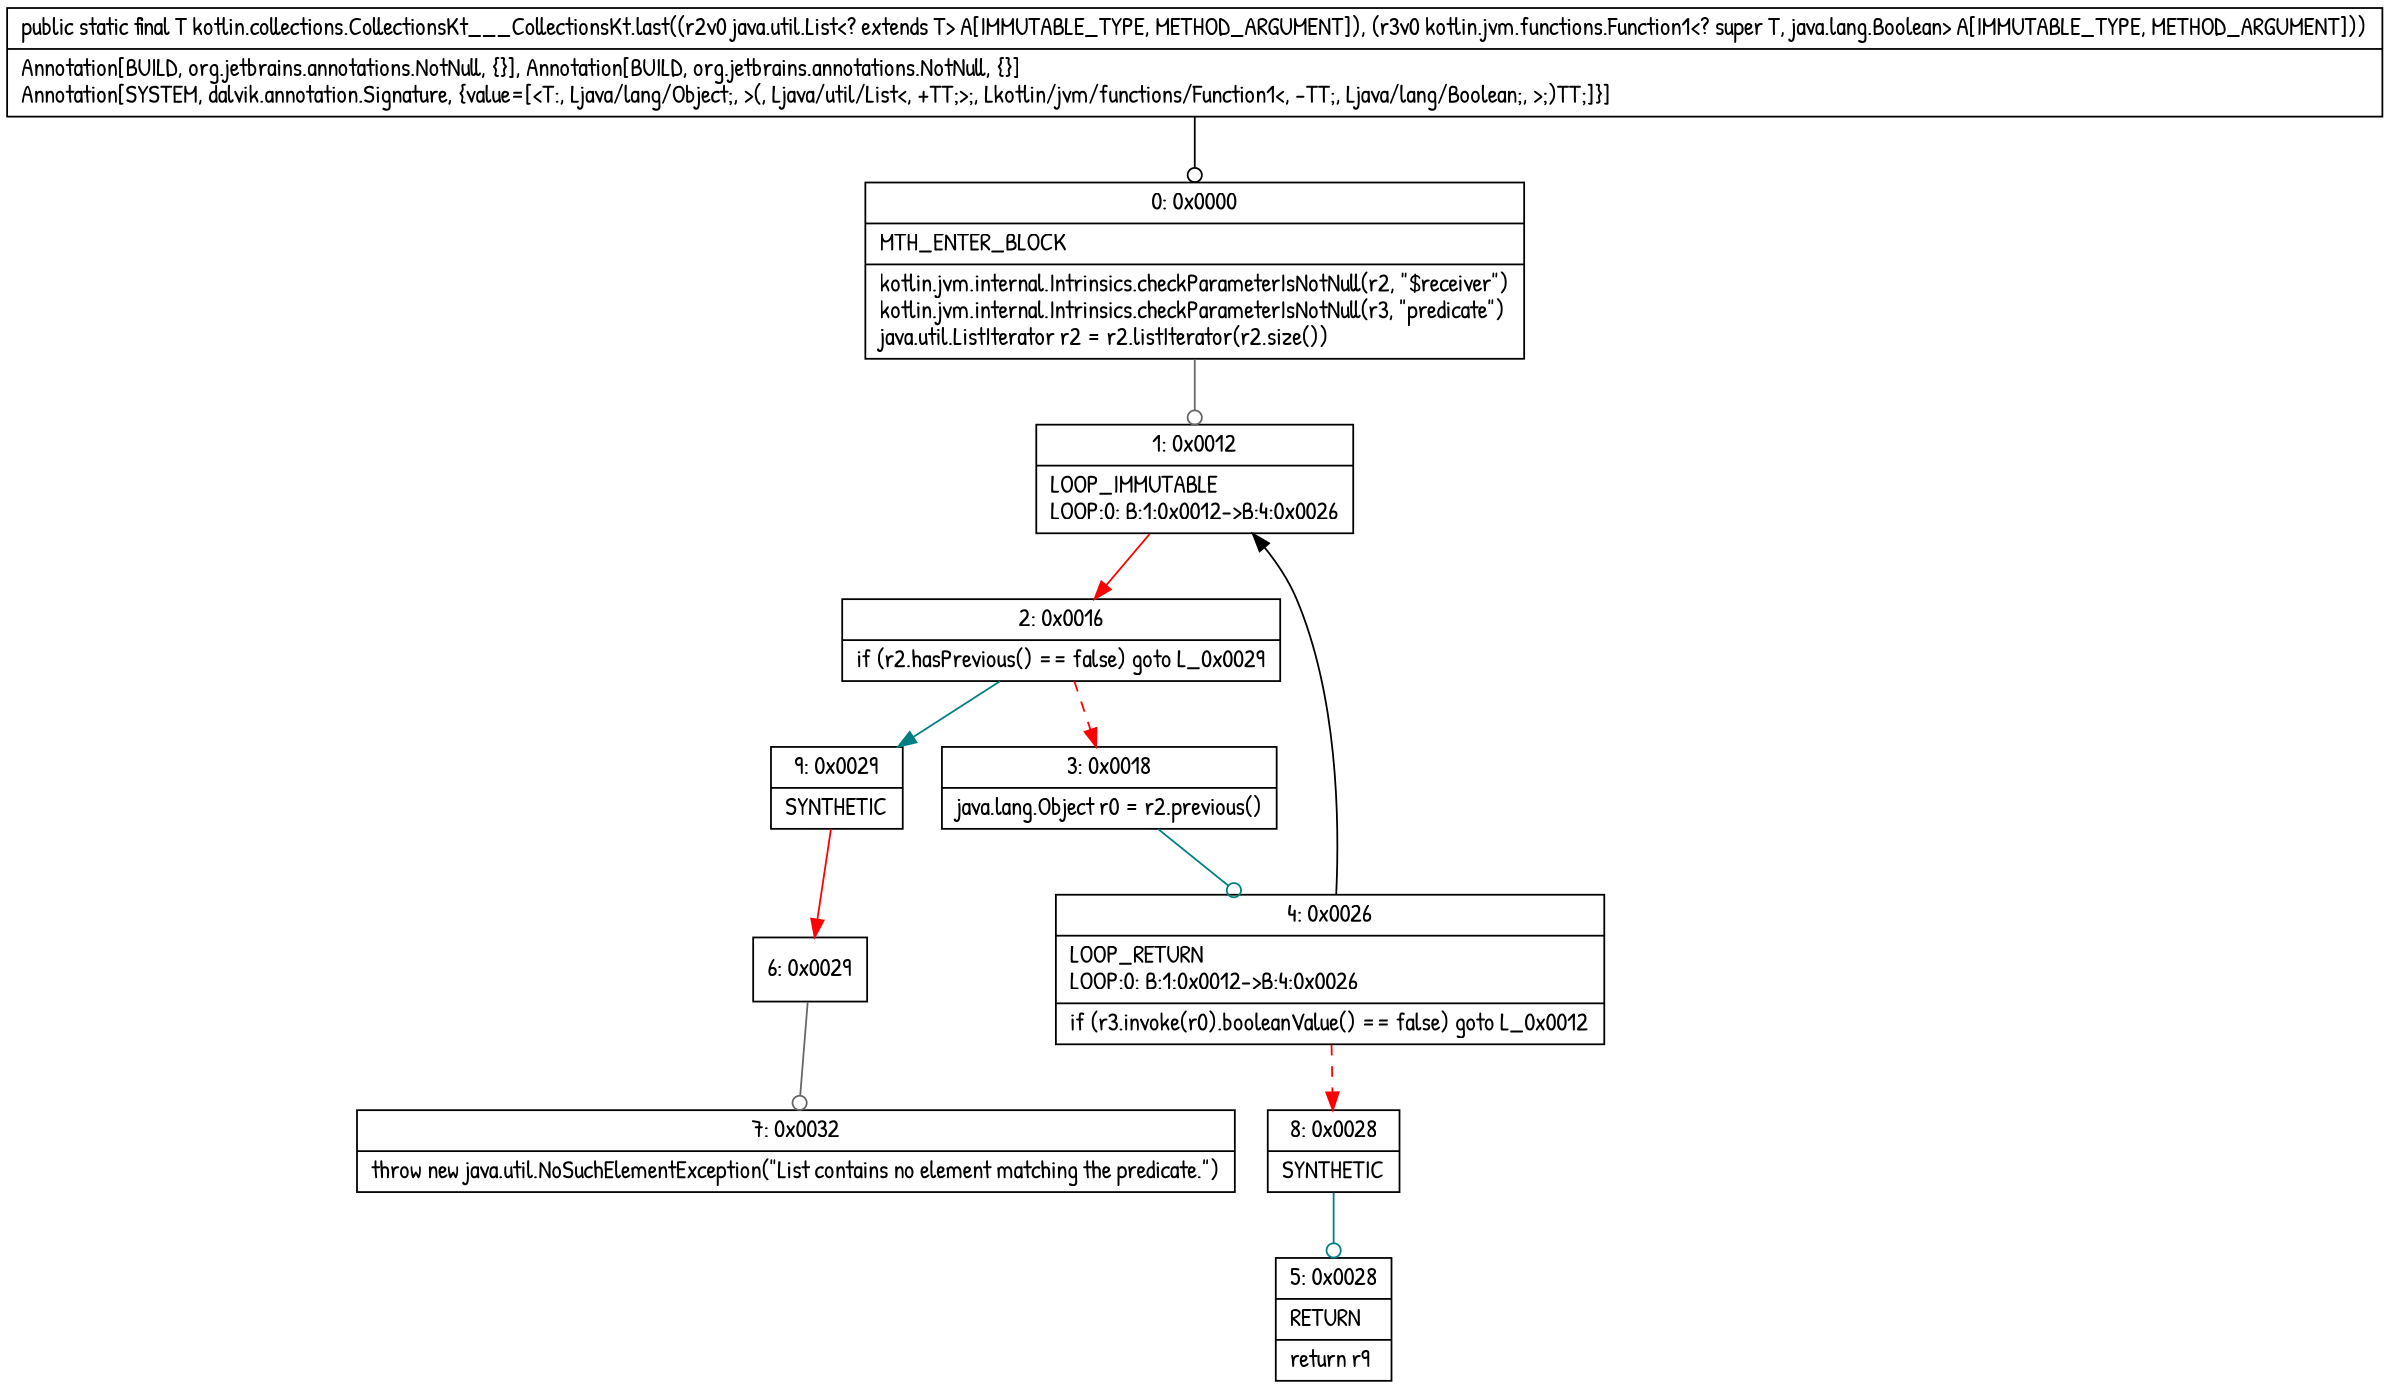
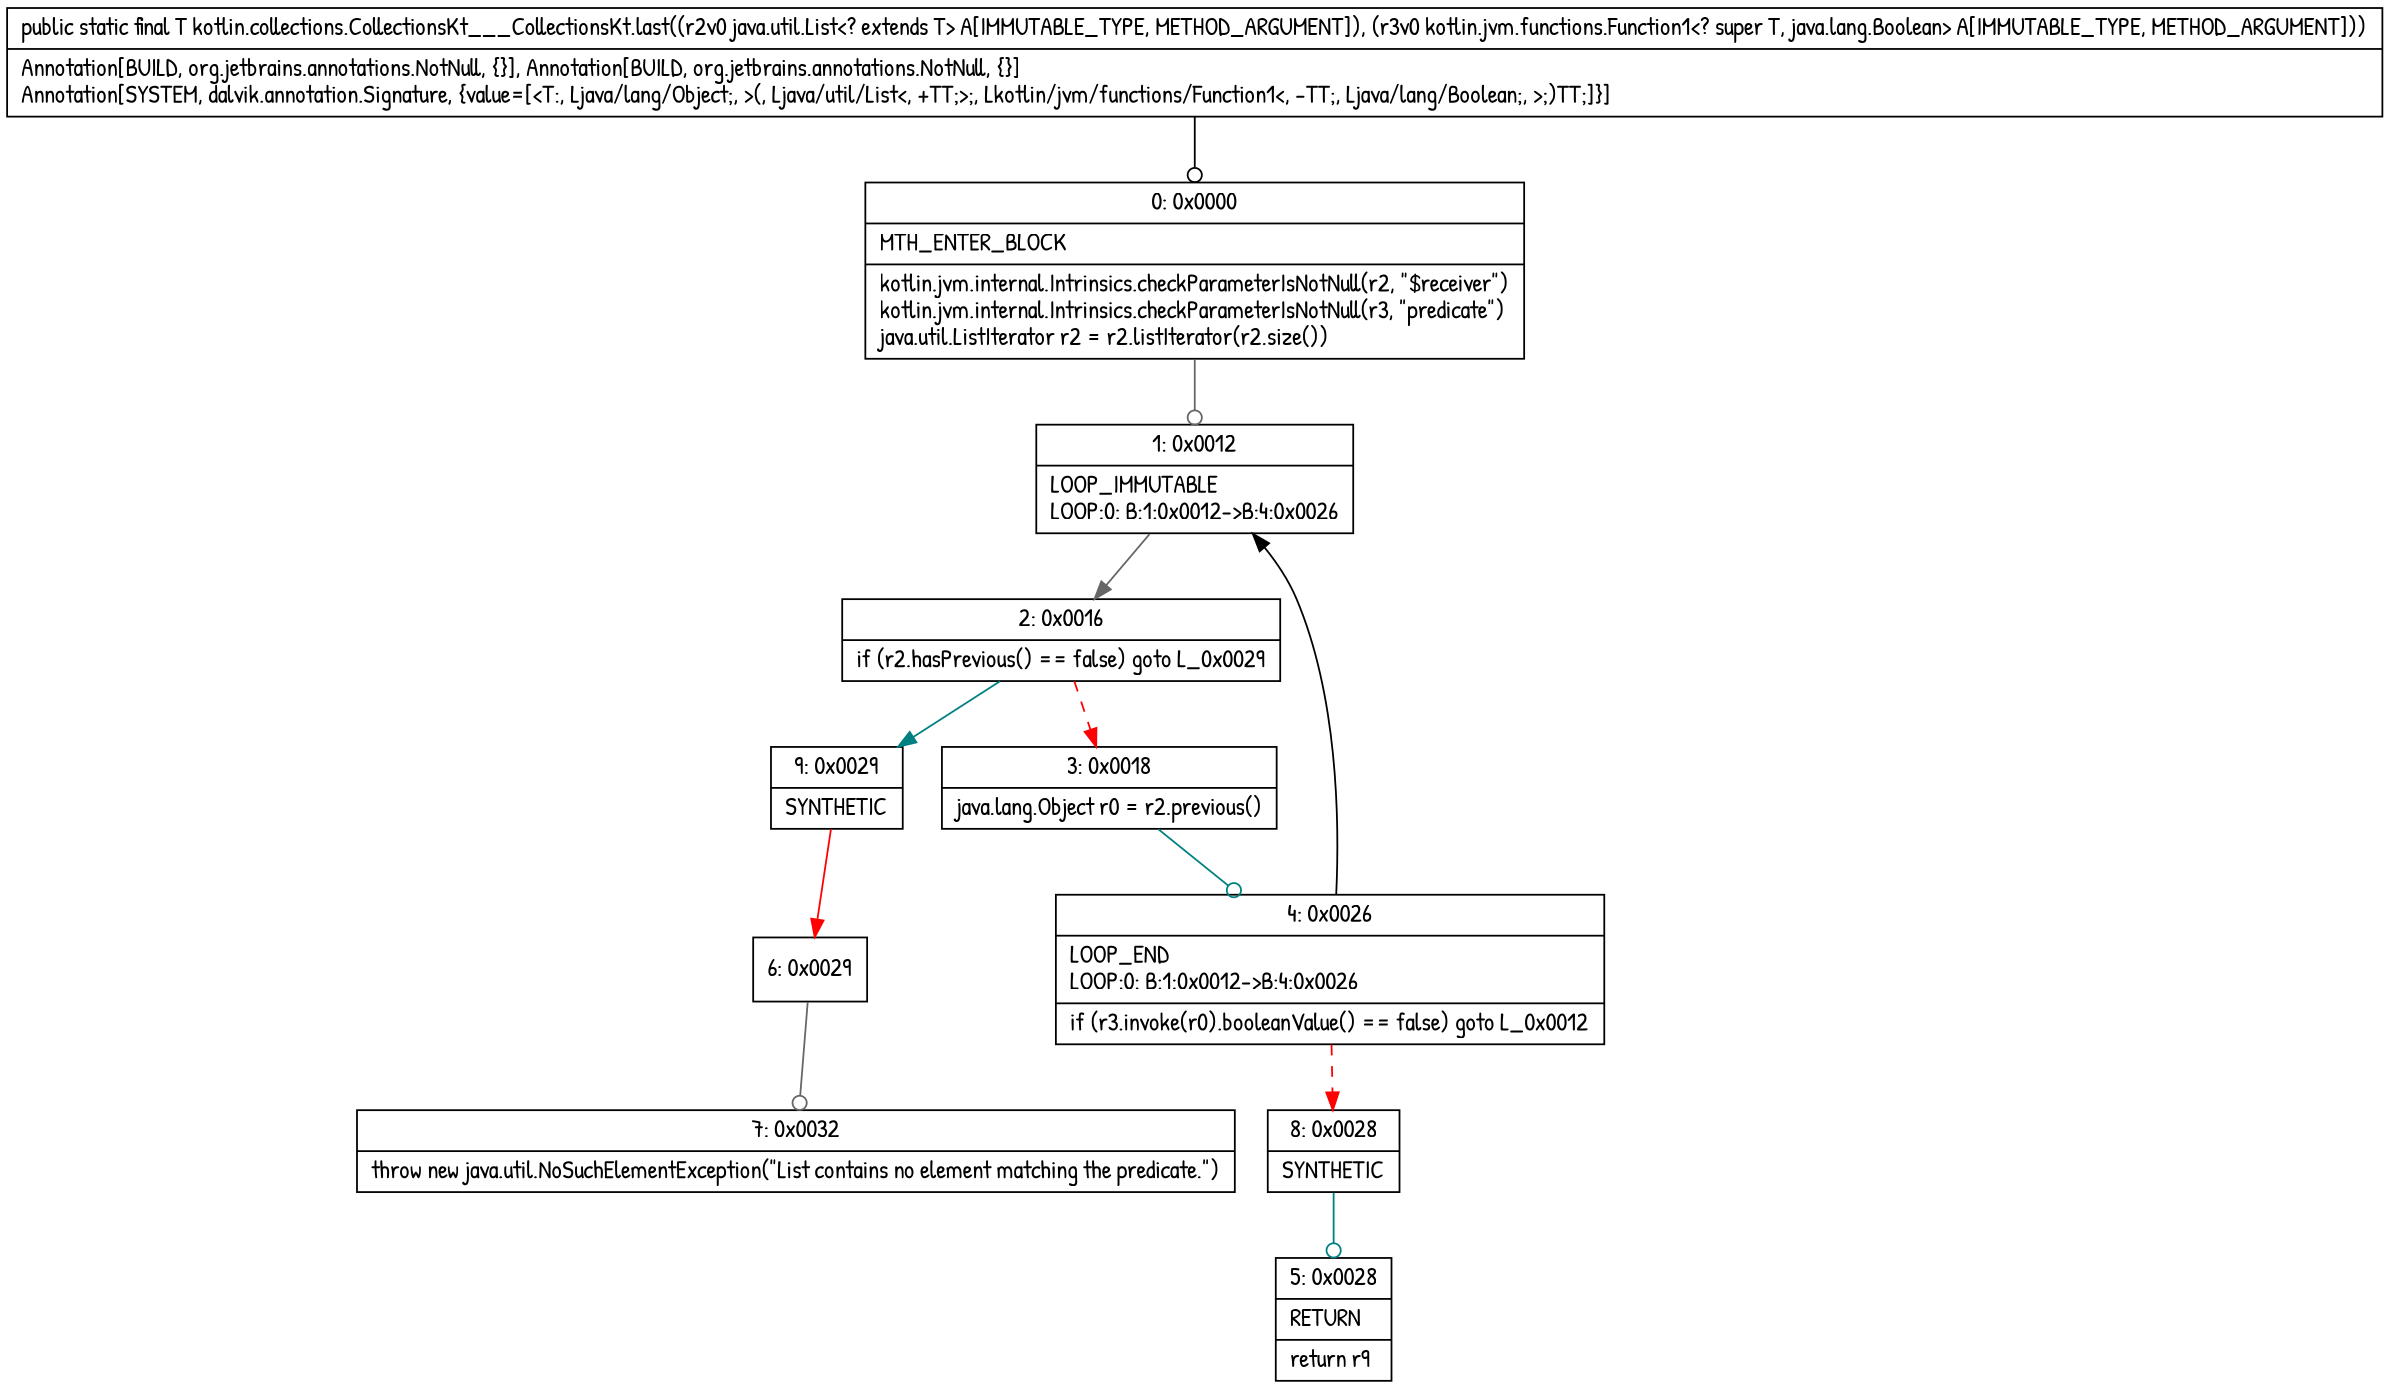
(1128, 560) -> (1128, 560)
(1138, 955) -> (1120, 955)
